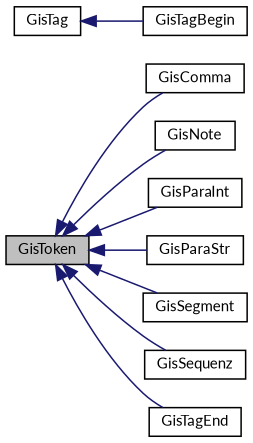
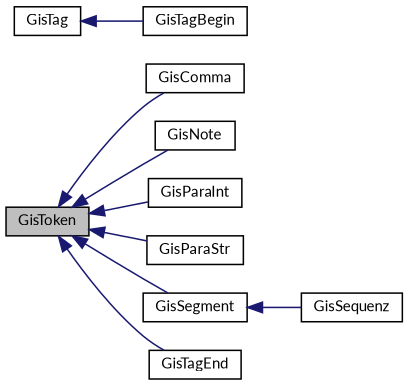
(117, 316) -> (282, 307)
